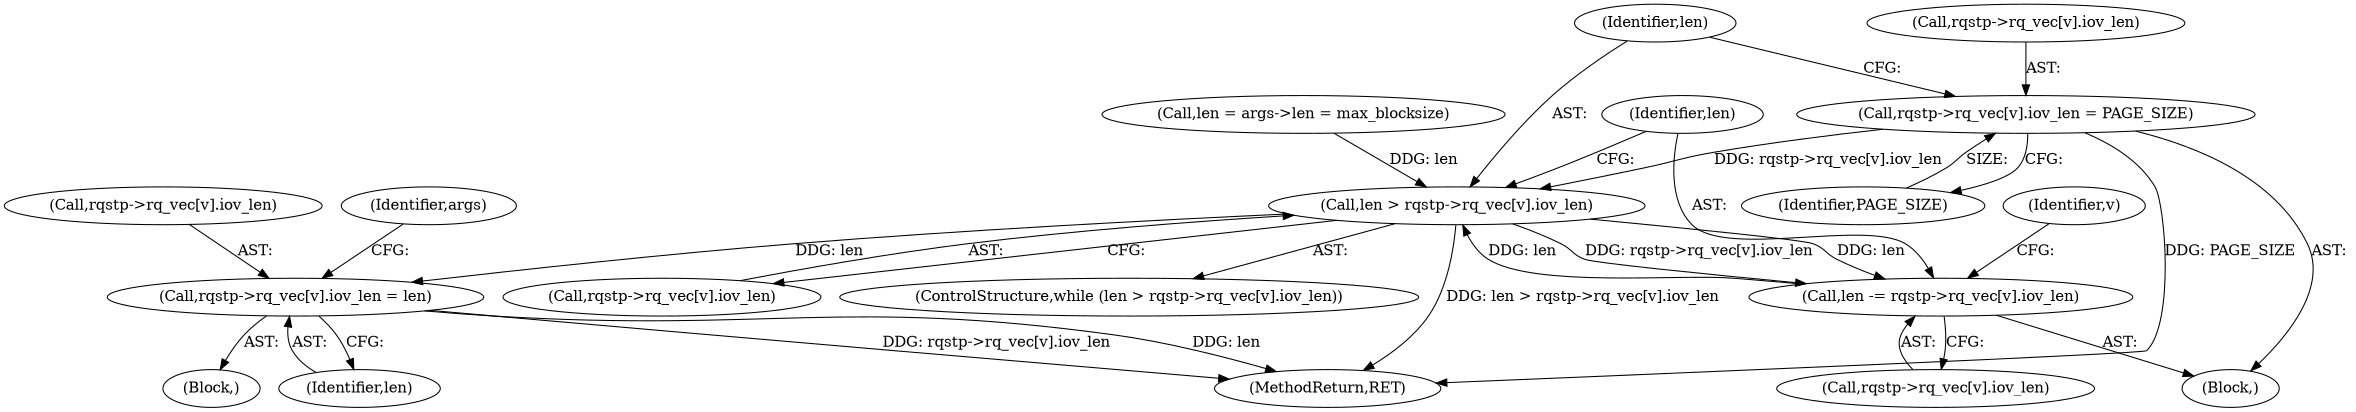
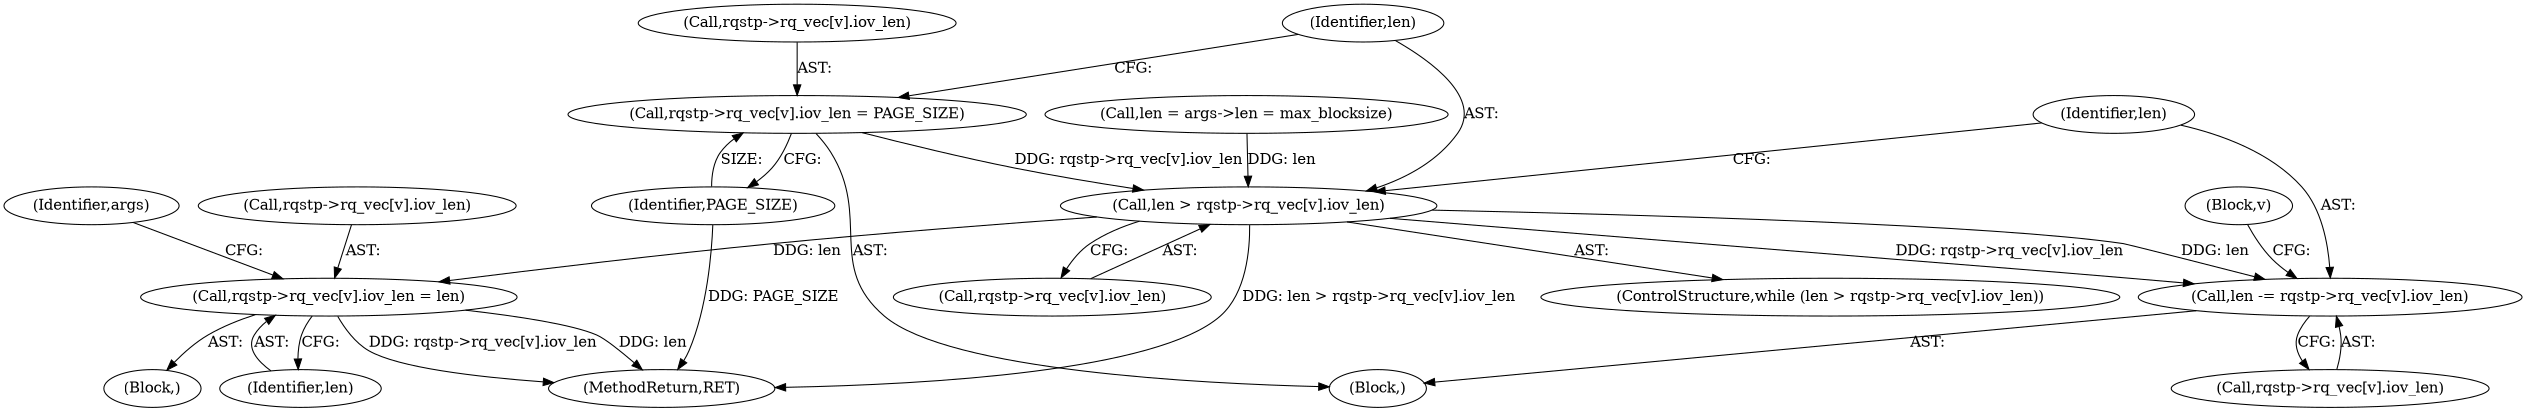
(2074, 206) -> (2239, 206)
(1628, 278) -> none
(1926, 362) -> (705, 294)
